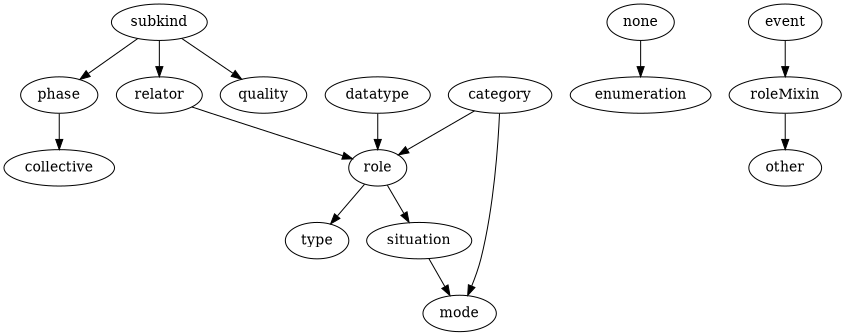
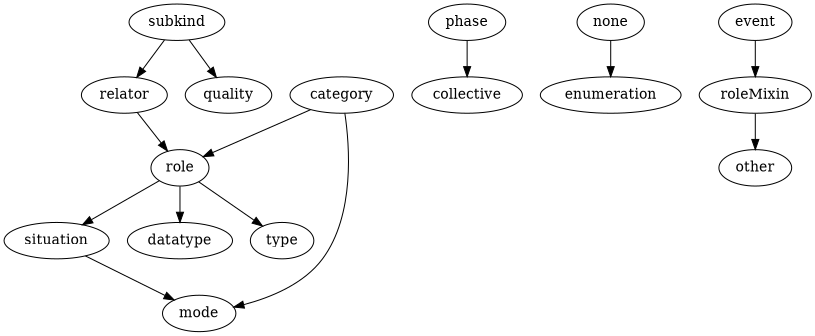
(113, 56) -> none
(378, 126) -> (180, 199)
